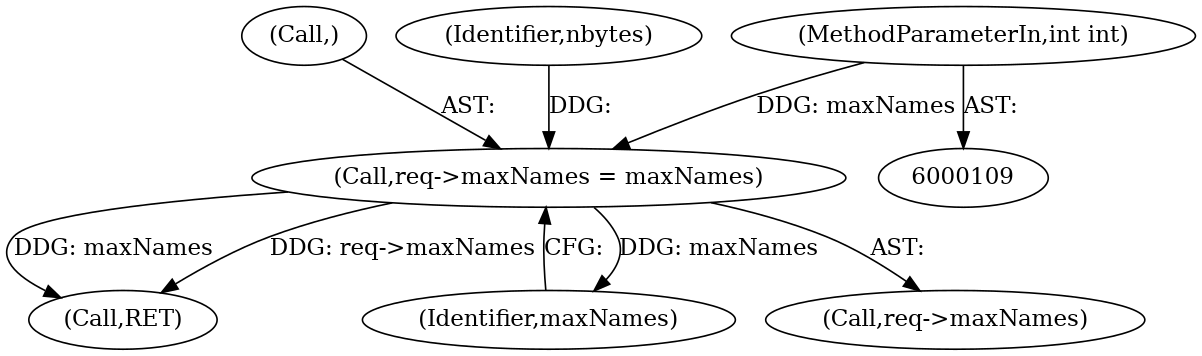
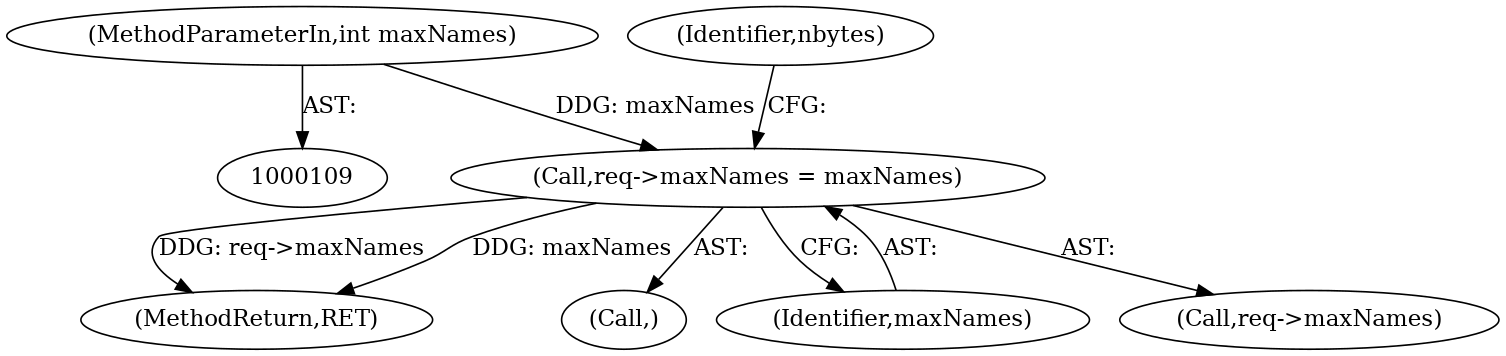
(963, 36) -> (302, 36)
(414, 100) -> (691, 243)
(584, 107) -> (801, 107)
(963, 178) -> (302, 178)
(577, 249) -> (914, 249)
(719, 249) -> (834, 249)
(123, 320) -> (257, 320)
